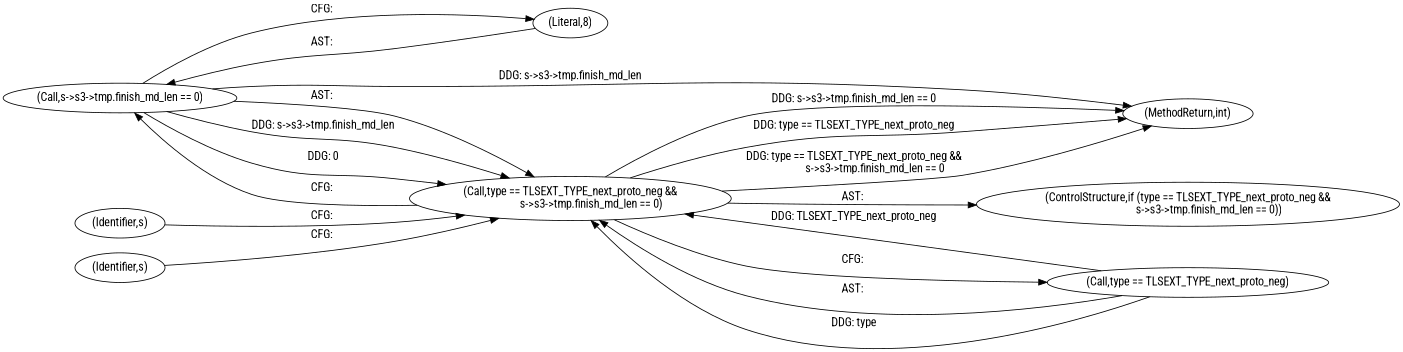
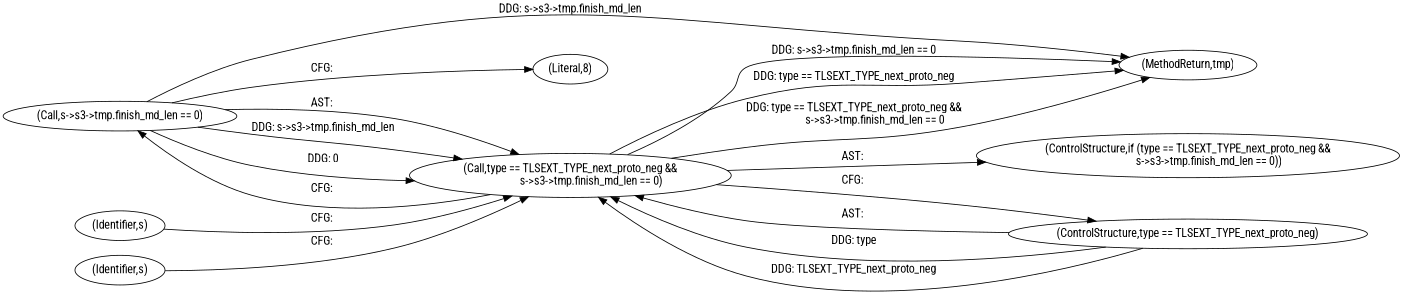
(354, 53) -> none
(1188, 114) -> (1188, 65)
(1188, 282) -> (1188, 234)
